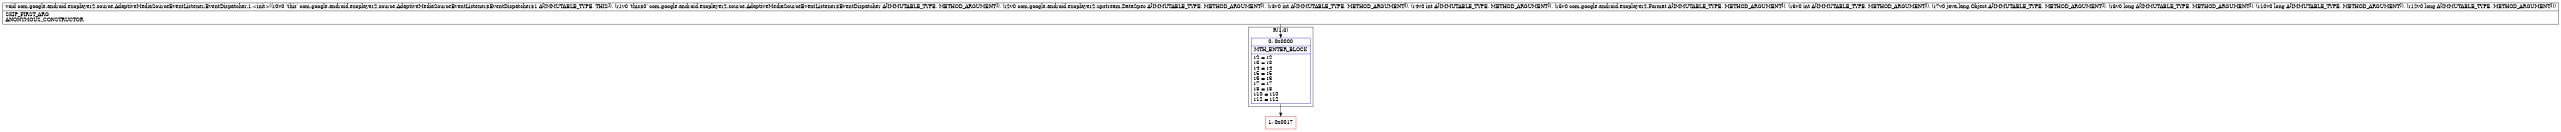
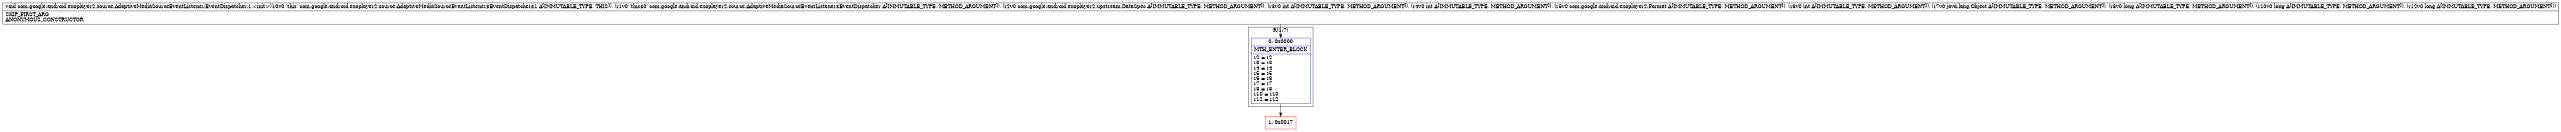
(1281, 31) -> (1281, 31)
